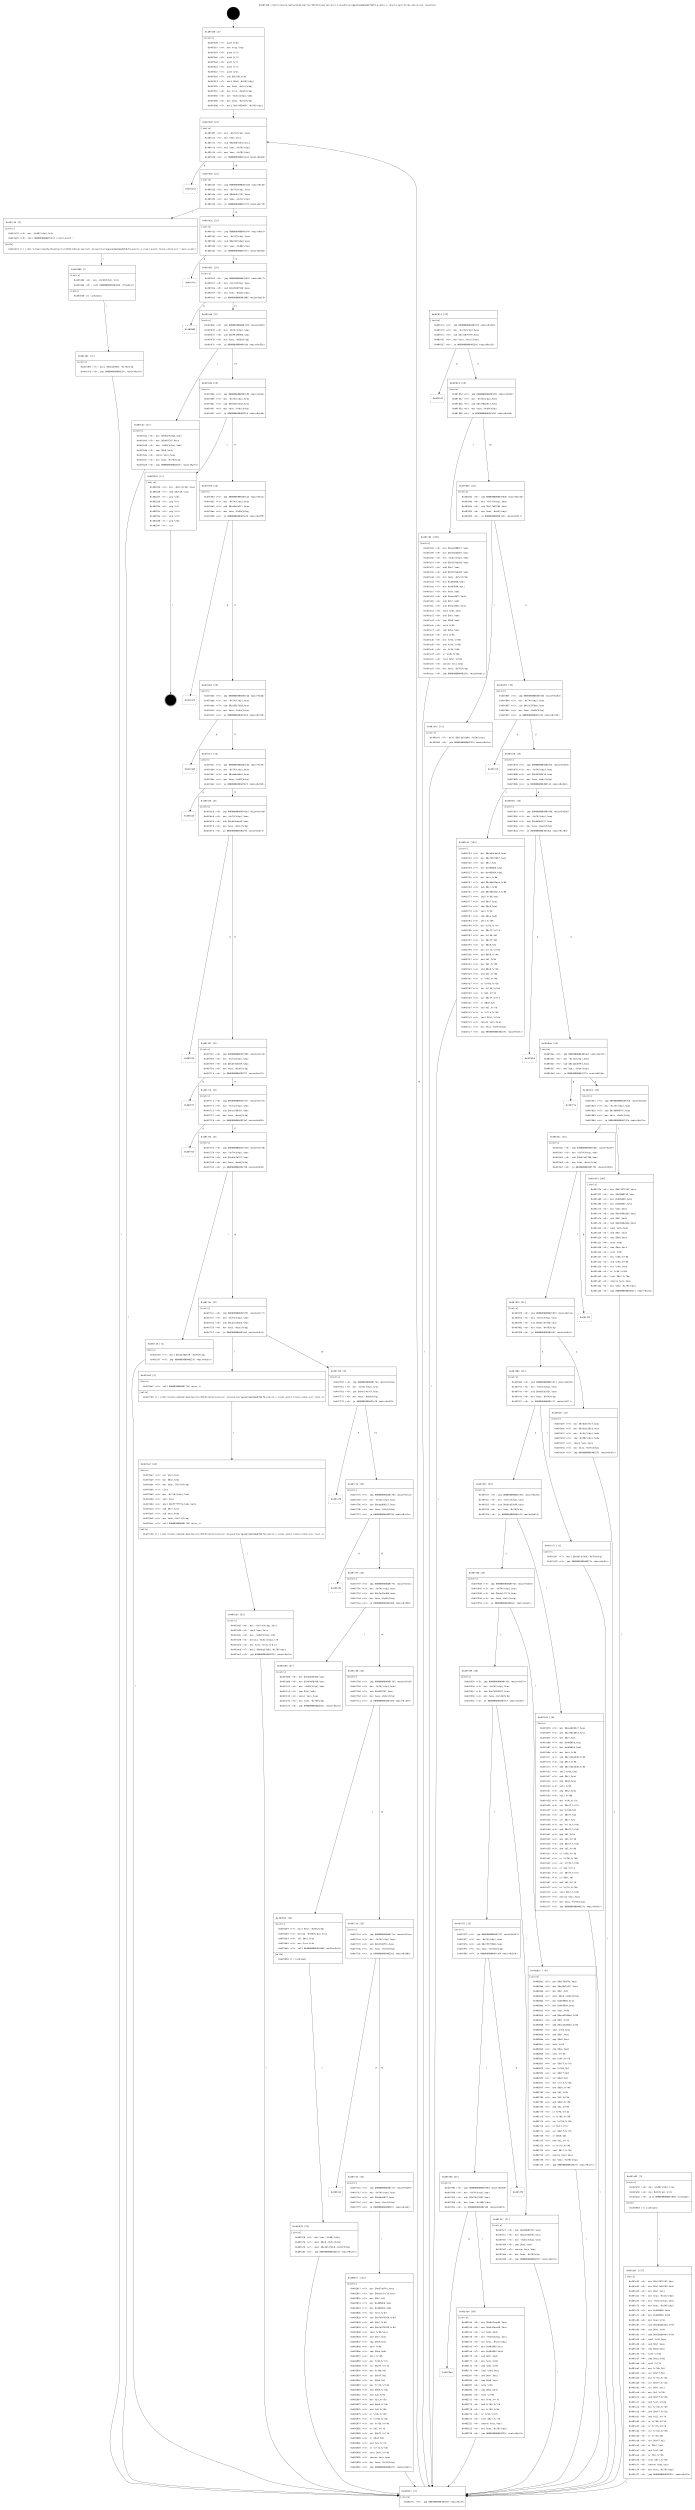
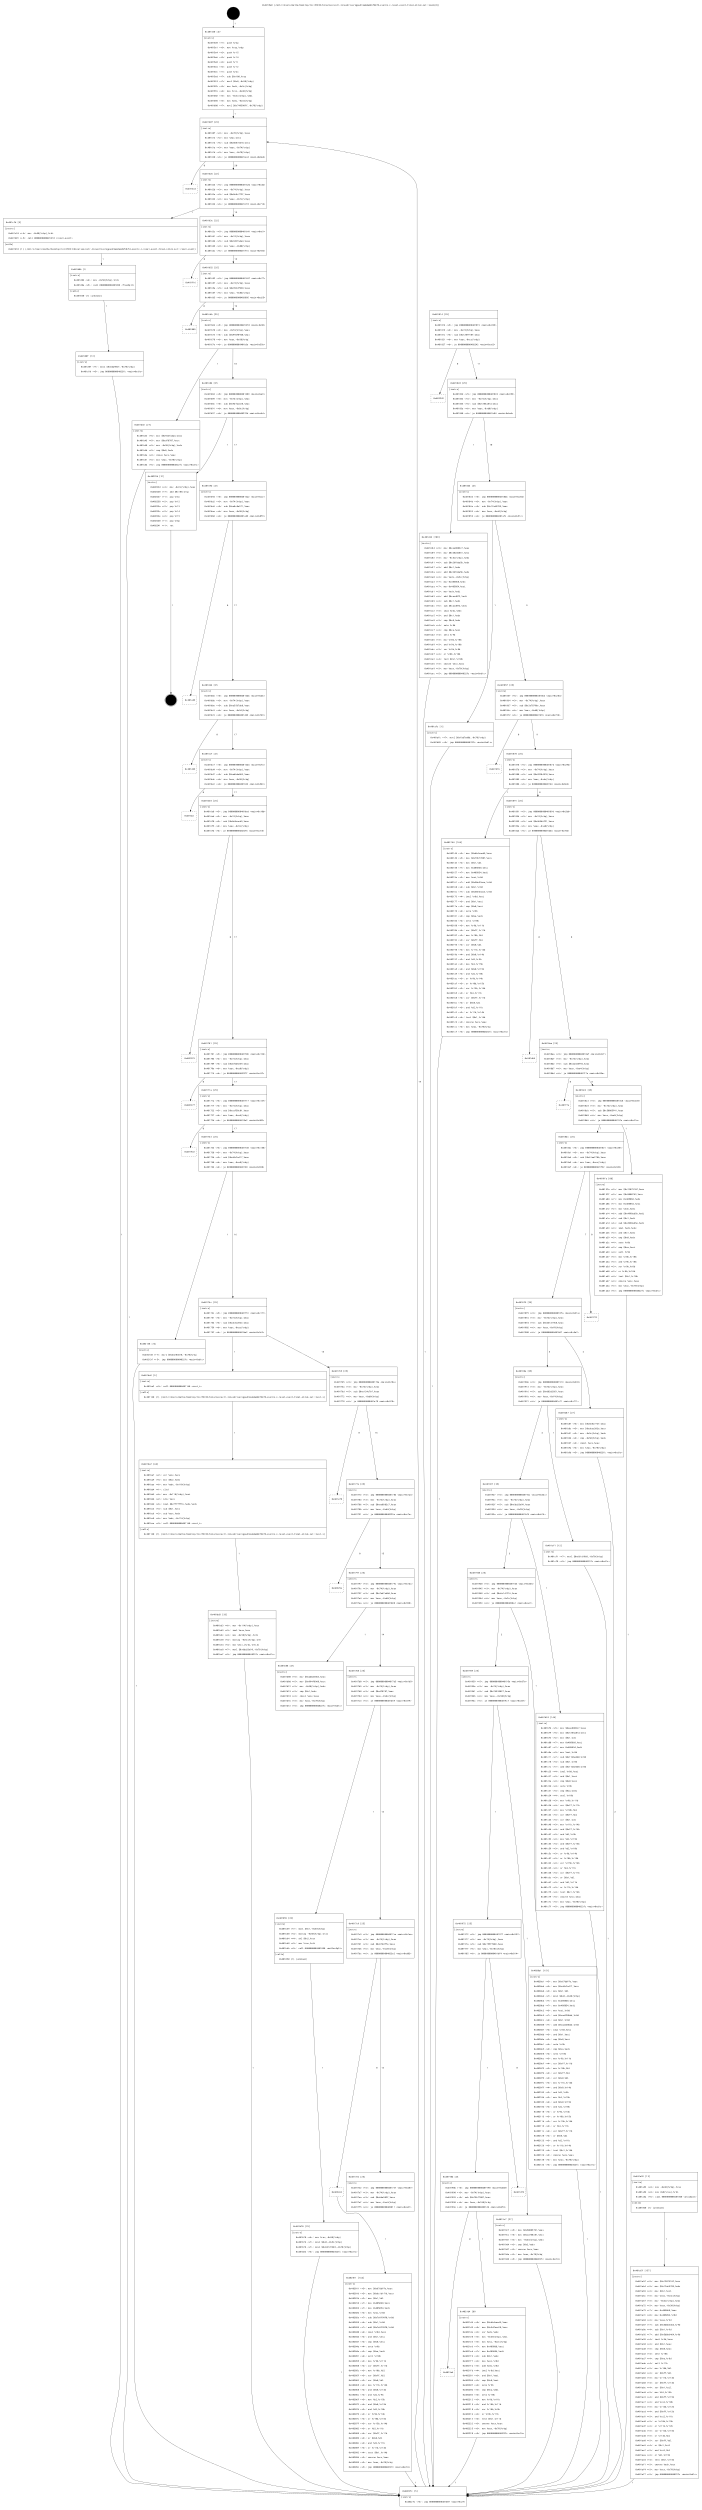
(379, 2242) -> (369, 2226)
